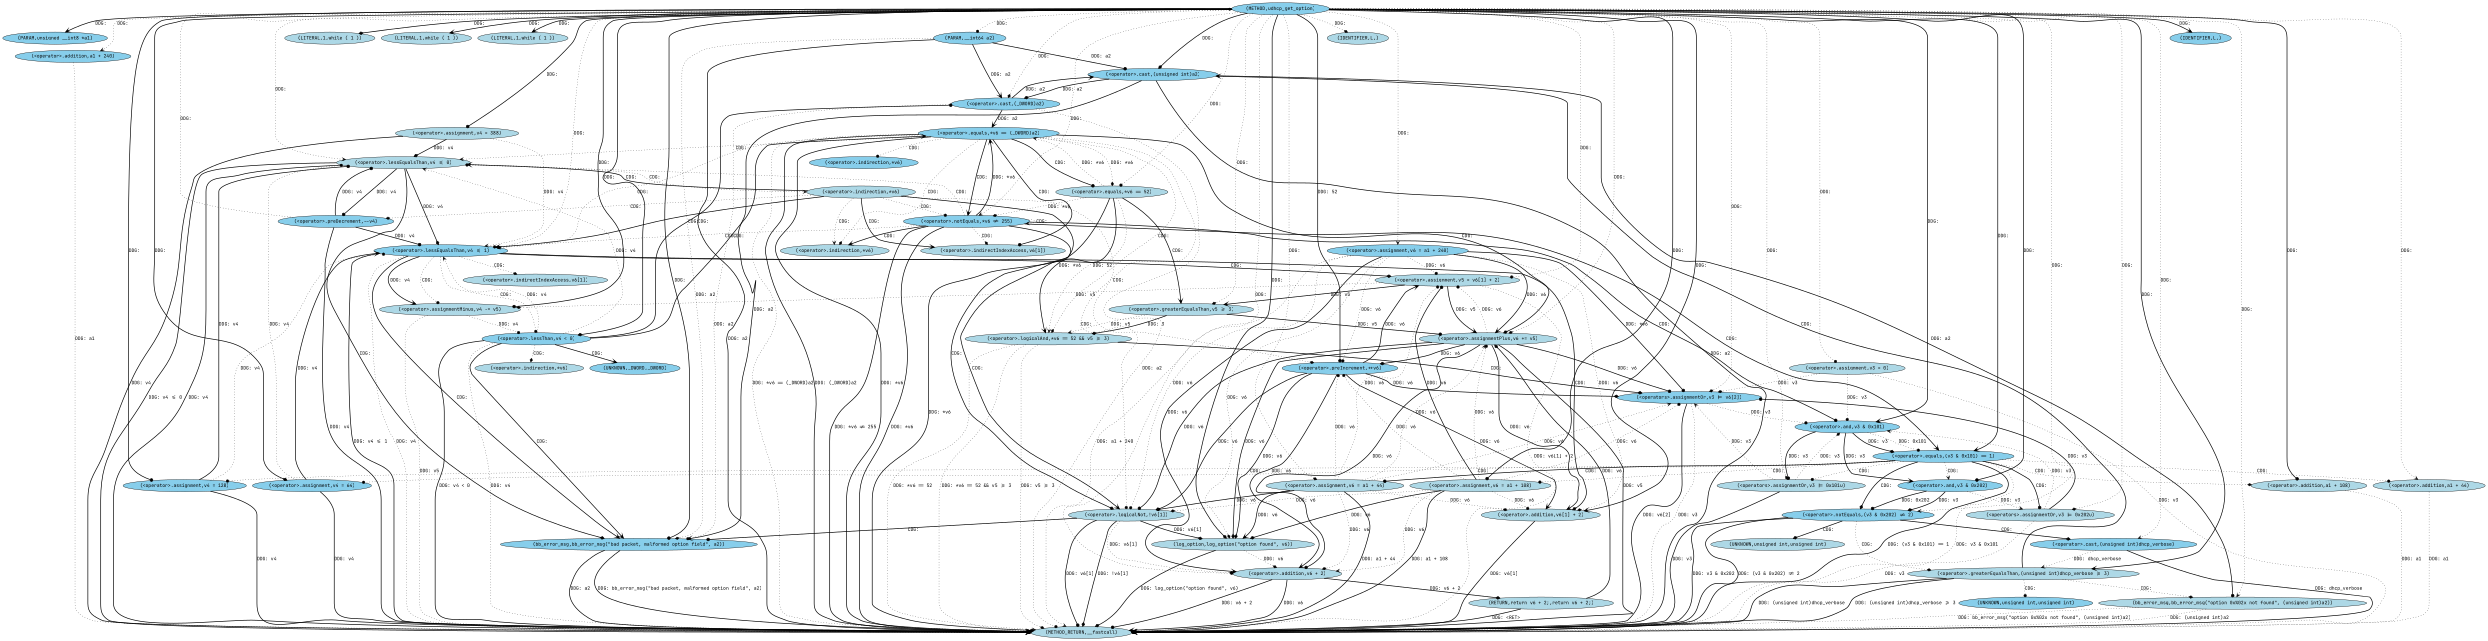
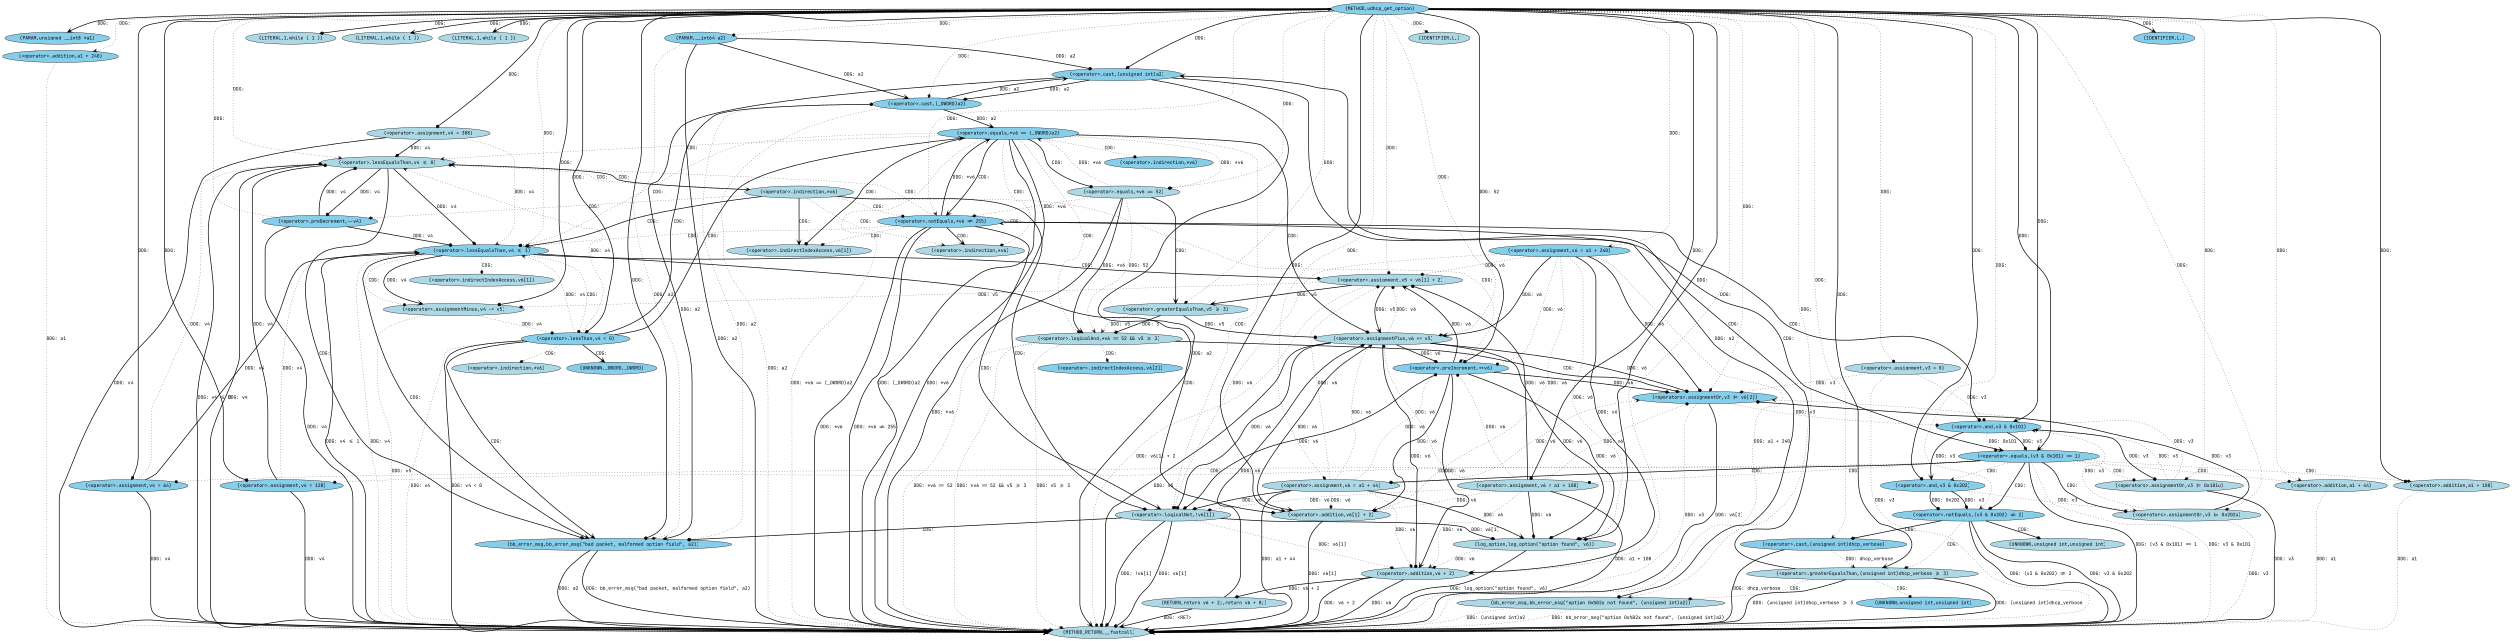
(1637, 324) -> (1654, 324)
none -> (1110, 368)
(1541, 603) -> (1214, 603)
